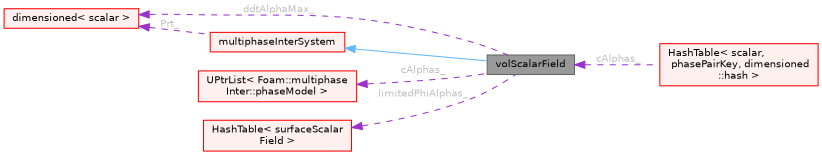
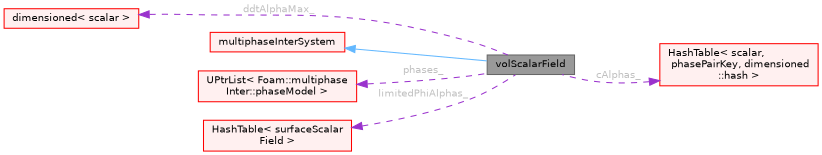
(180, 31) -> none
(622, 65) -> (605, 82)
(422, 70) -> (422, 70)
